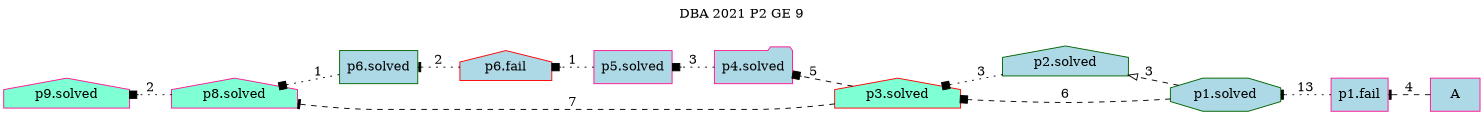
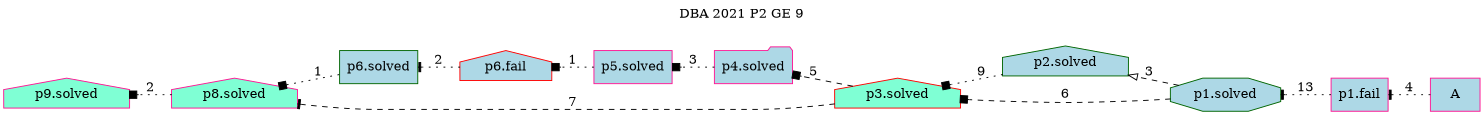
(982, 72) -> (982, 72)
(1412, 95) -> (1412, 95)
